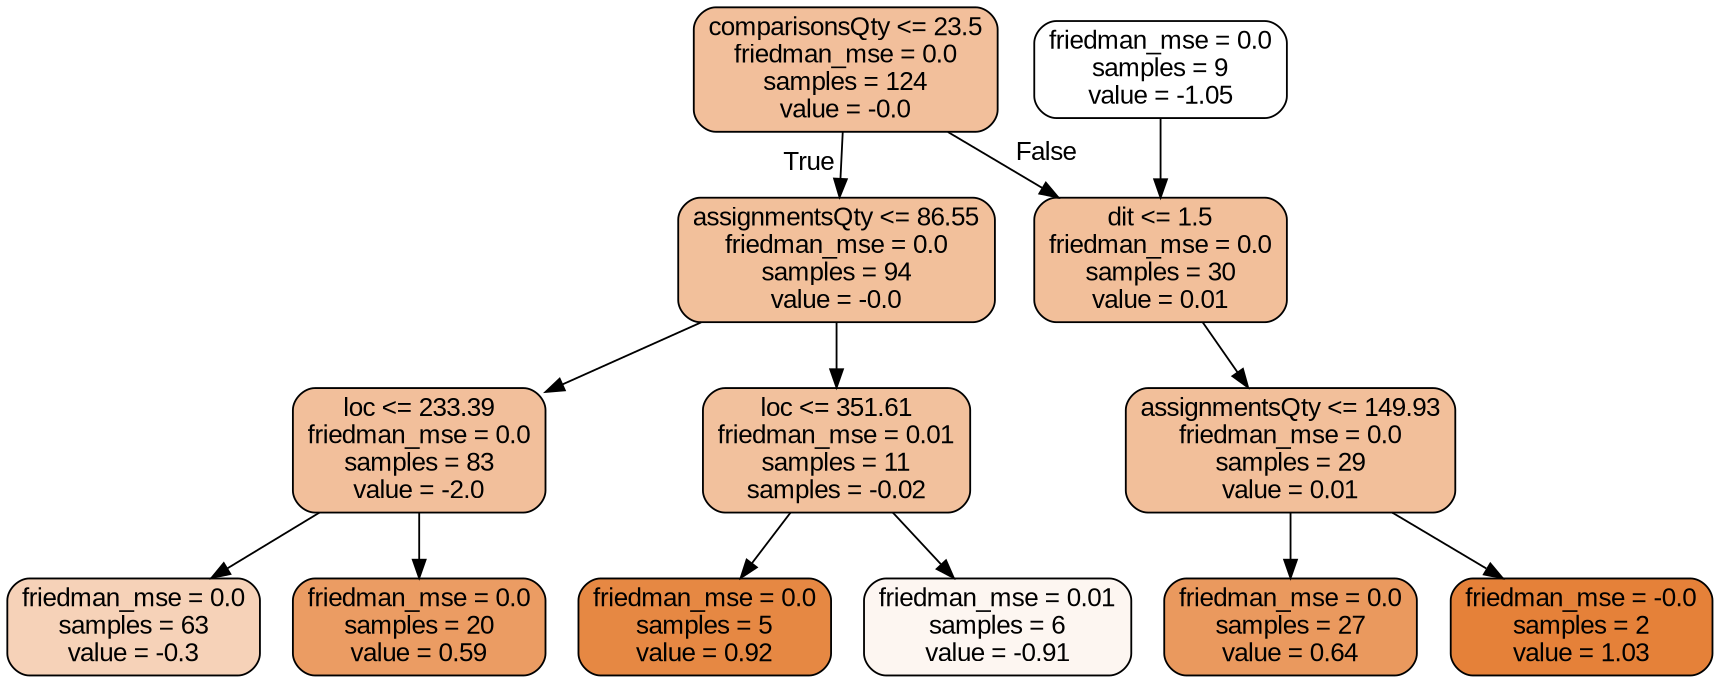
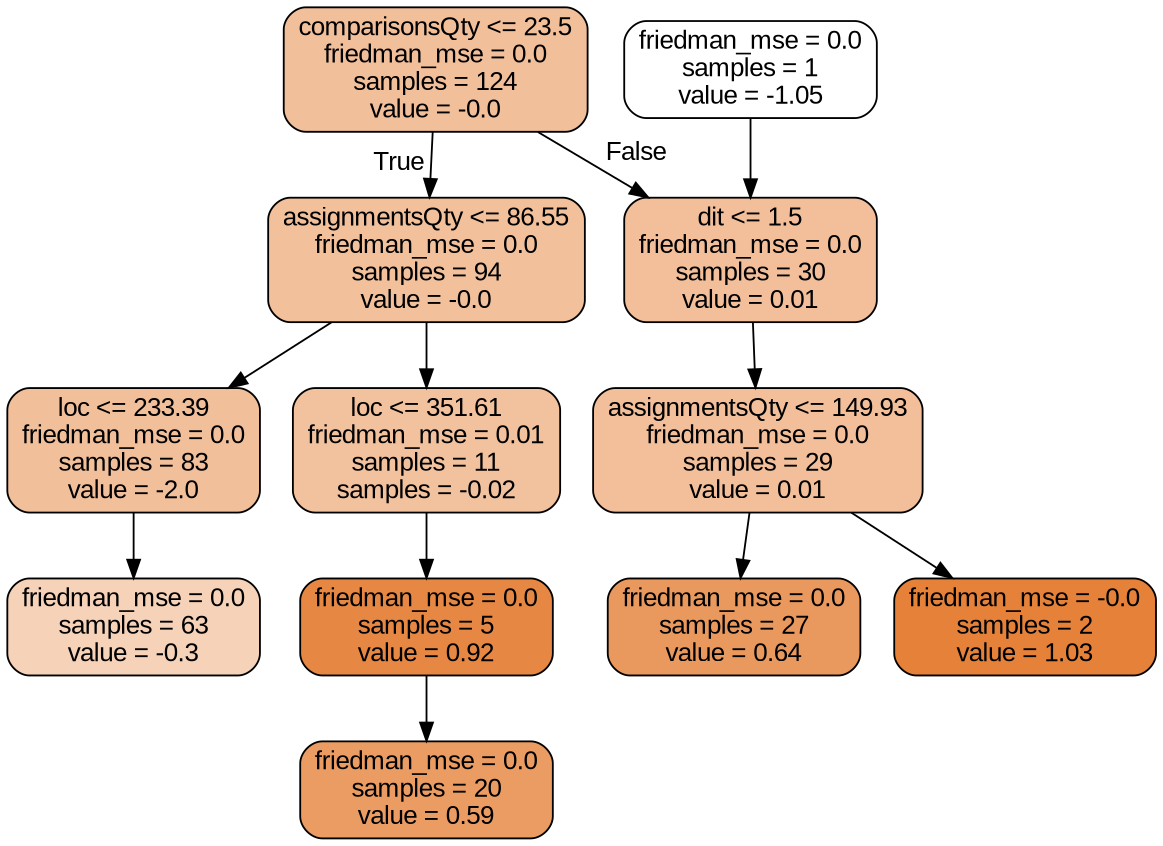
(1161, 70) -> (751, 70)
(419, 536) -> (427, 699)
(998, 627) -> none
